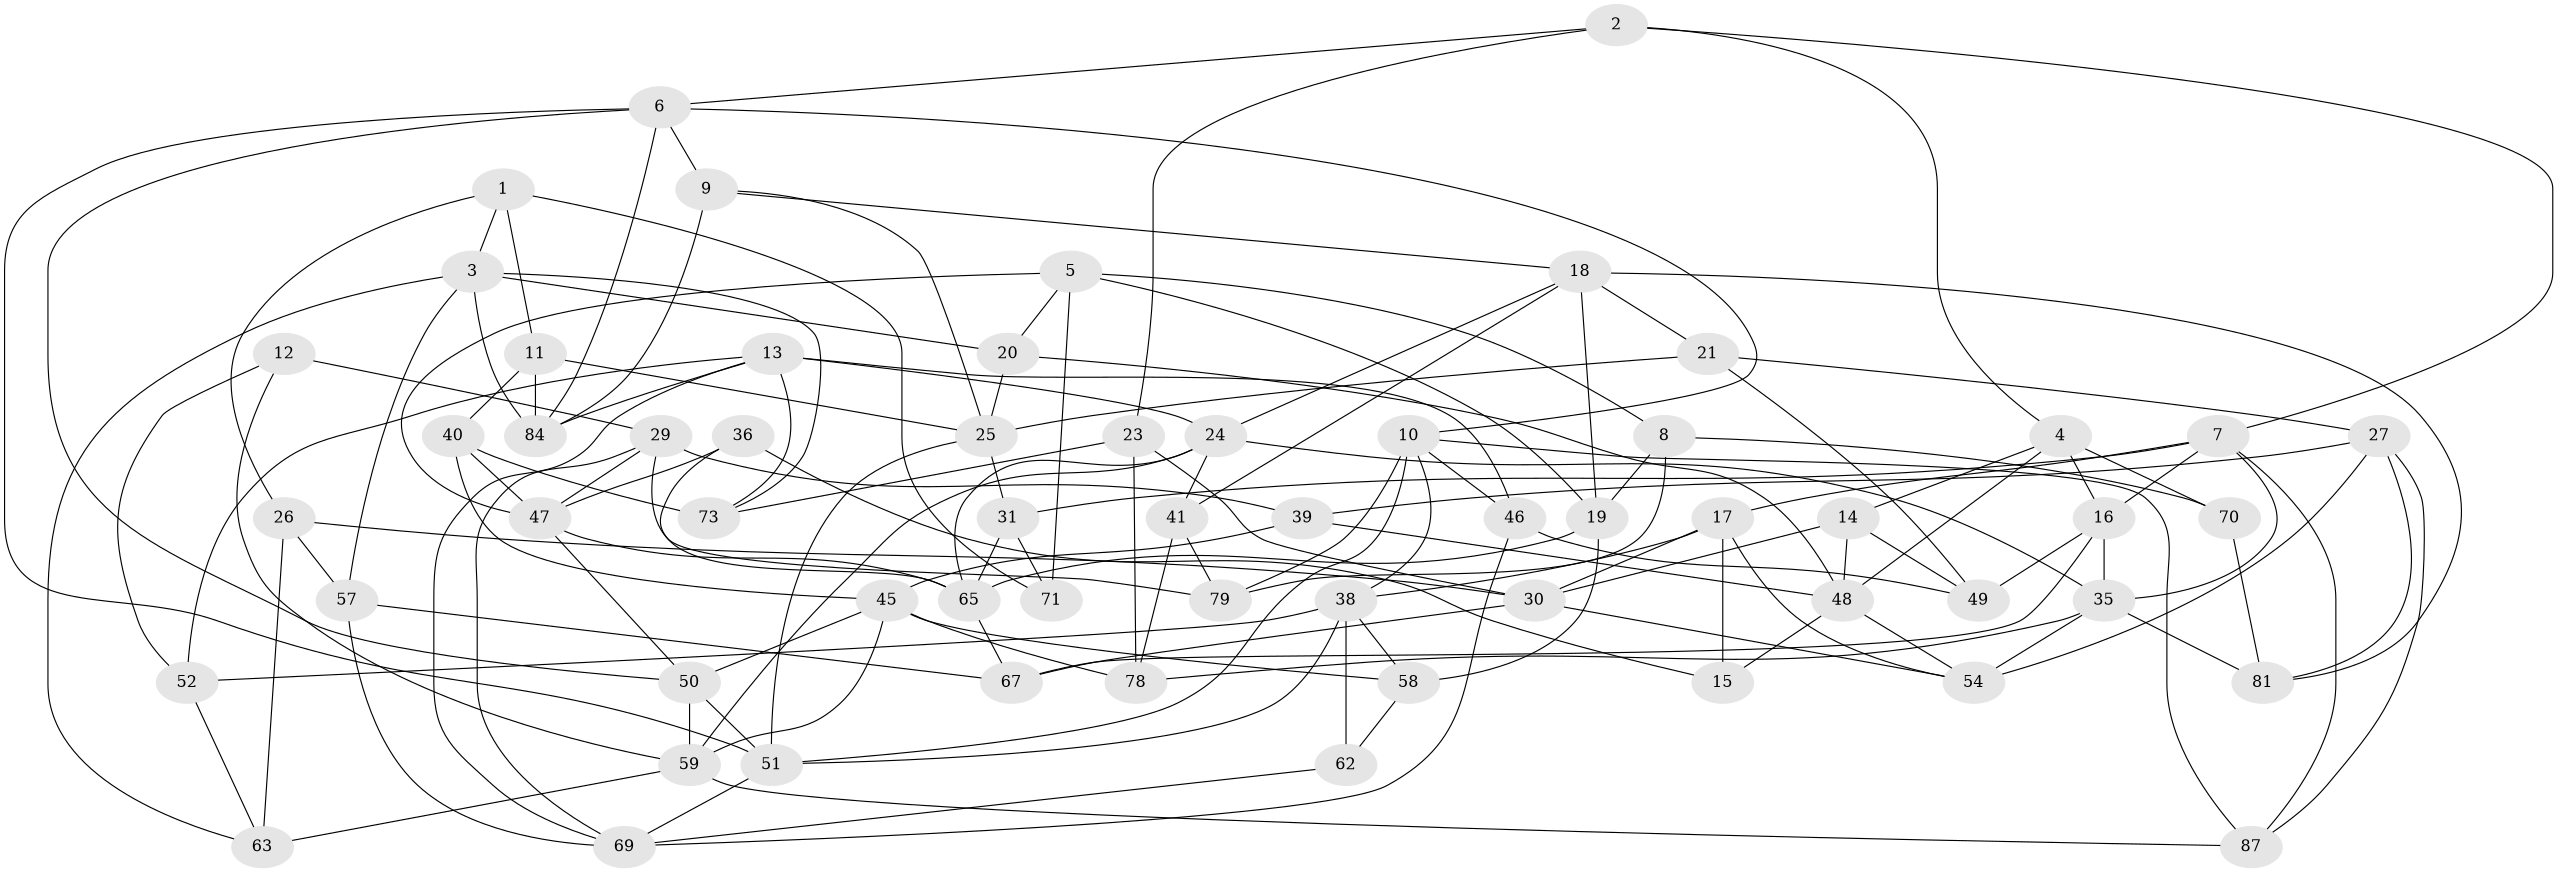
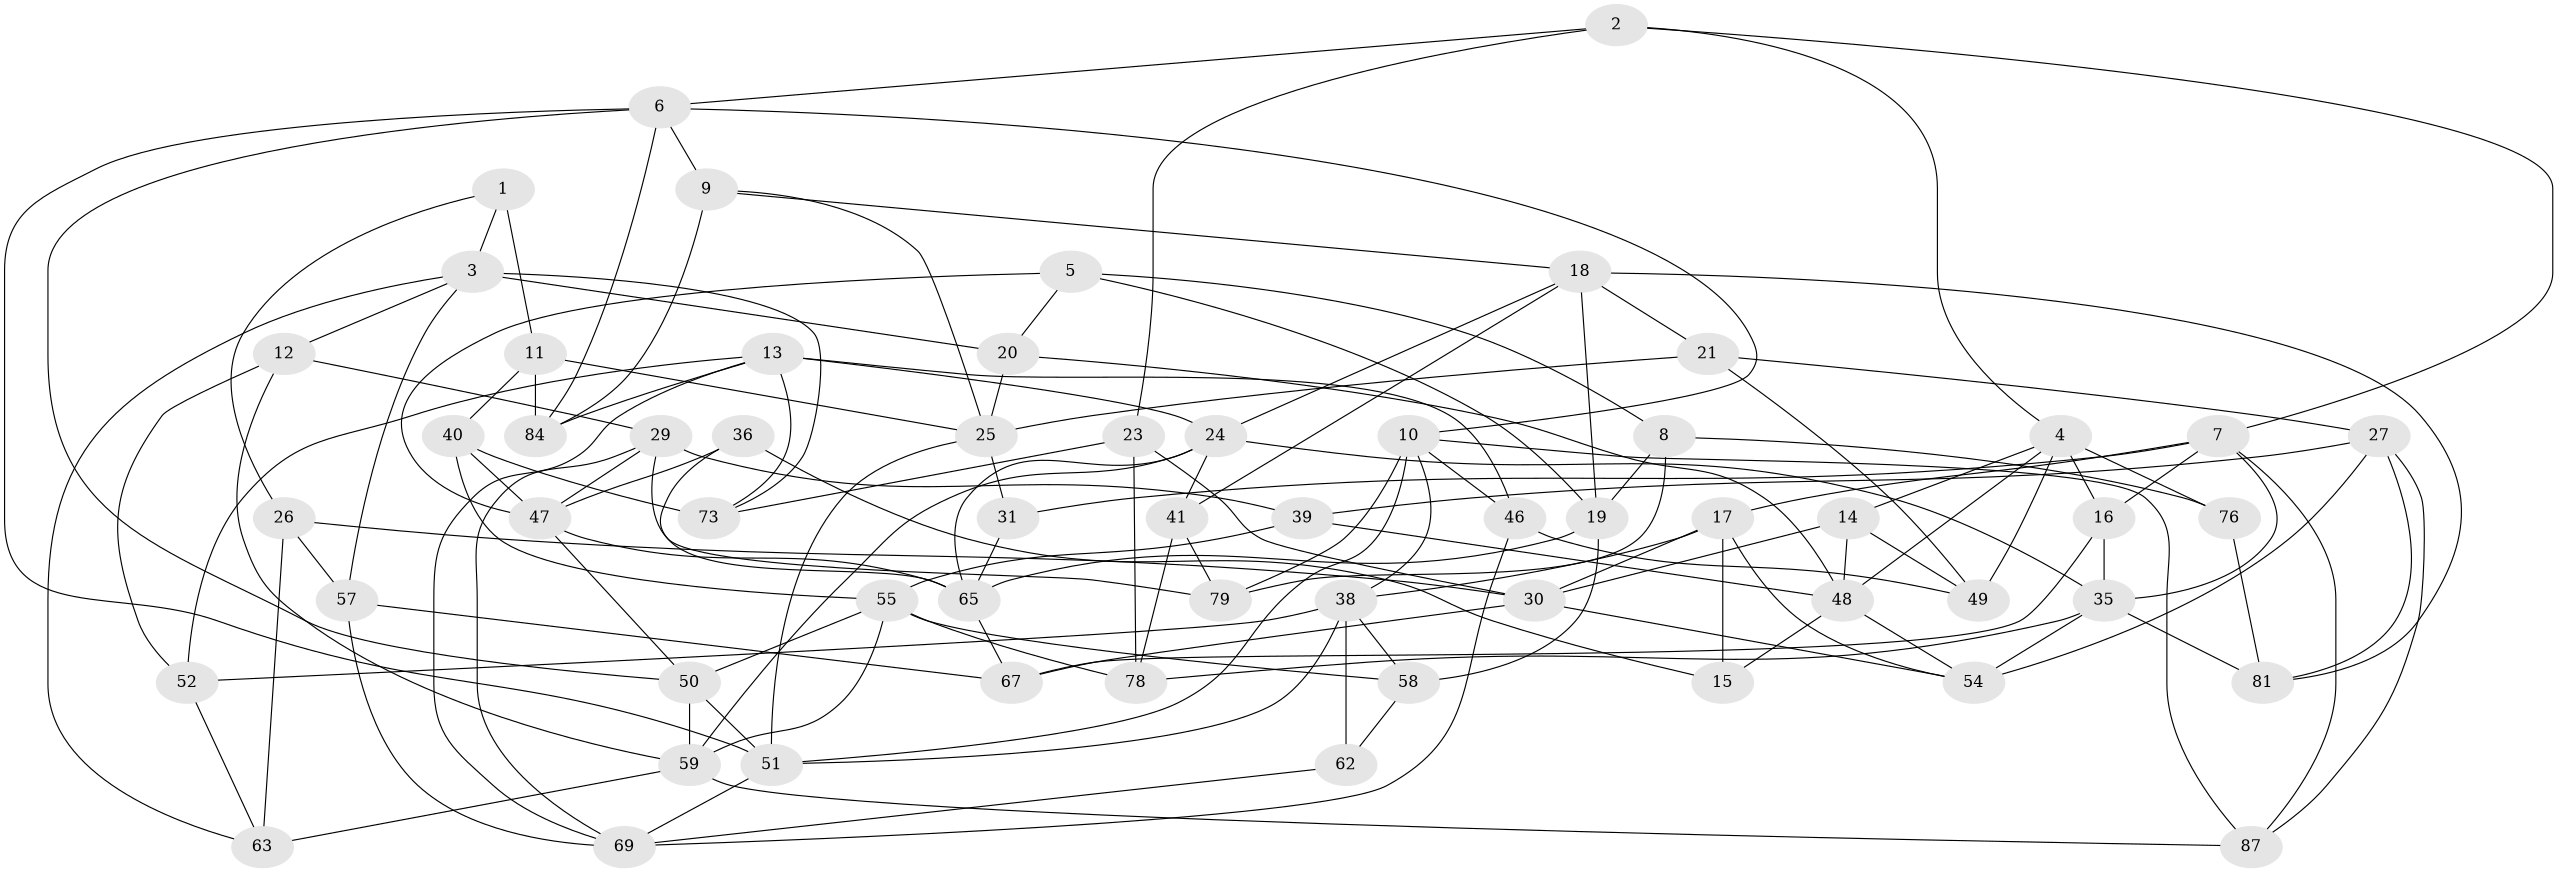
(488, 358) -> (378, 313)
(2230, 518) -> (2230, 518)
(2047, 556) -> (2023, 520)
(887, 601) -> (887, 601)
(1051, 601) -> none
